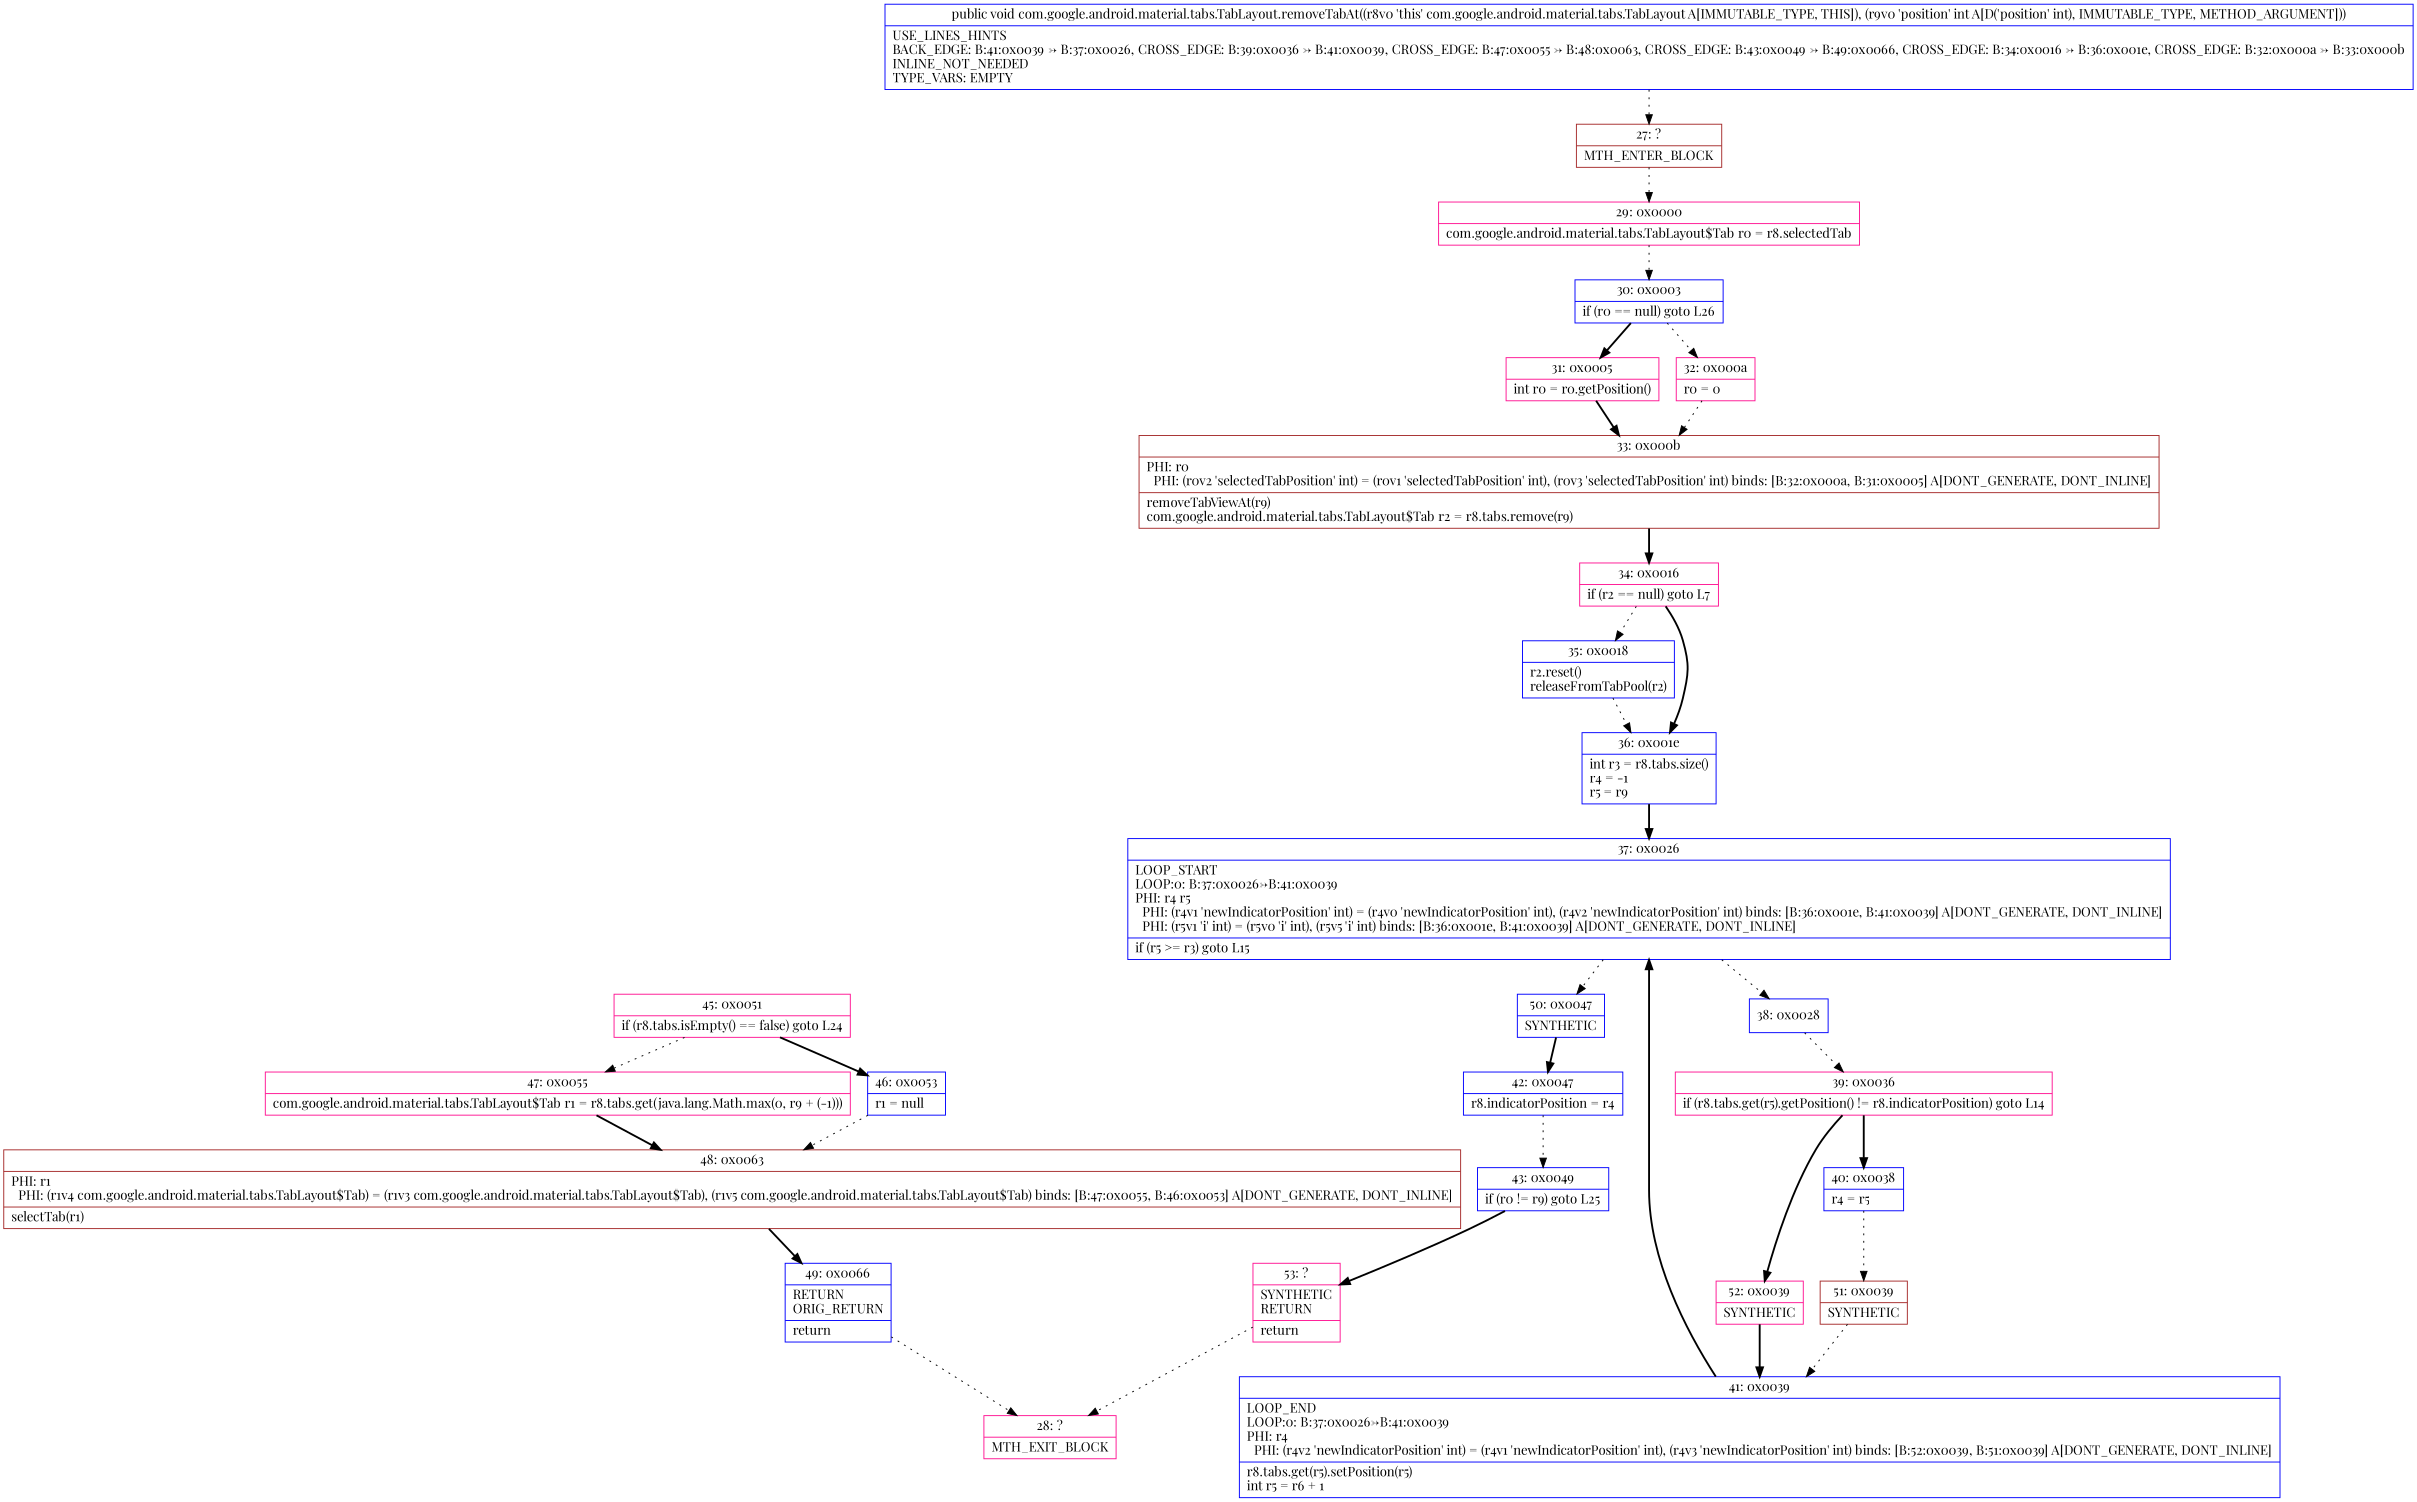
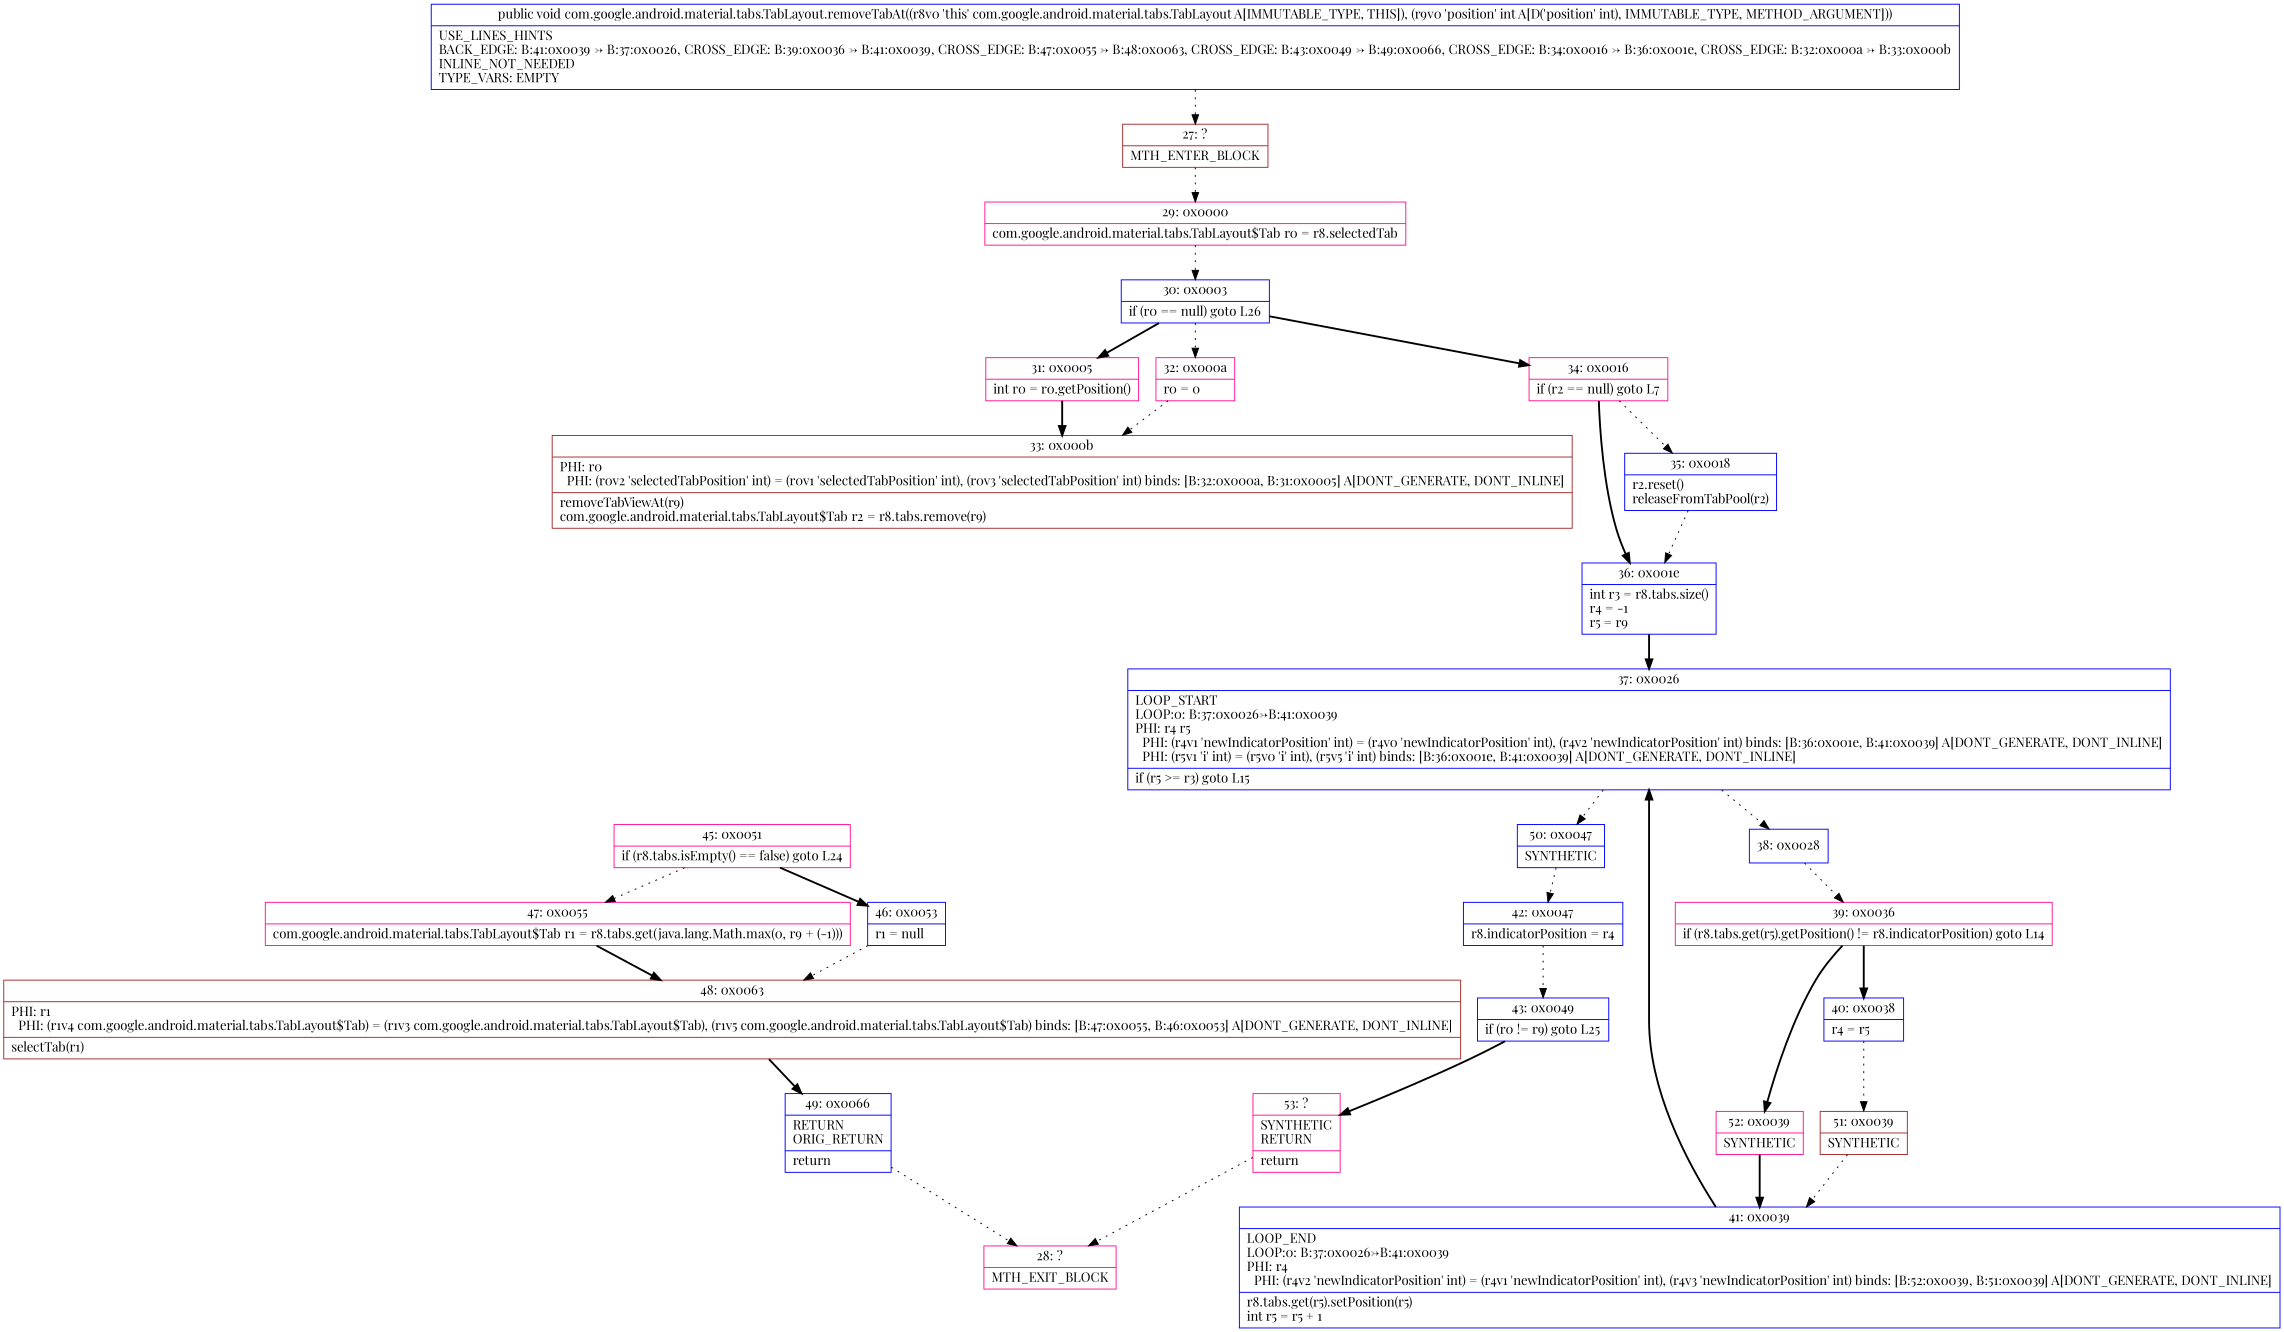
(1649, 541) -> (1394, 340)
(1553, 1050) -> (1553, 880)
(1286, 1486) -> (1285, 1317)
